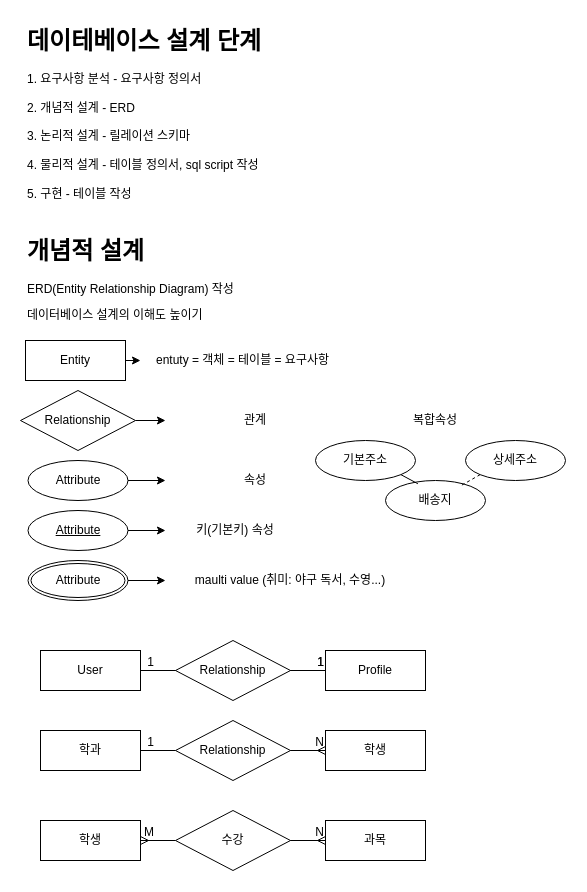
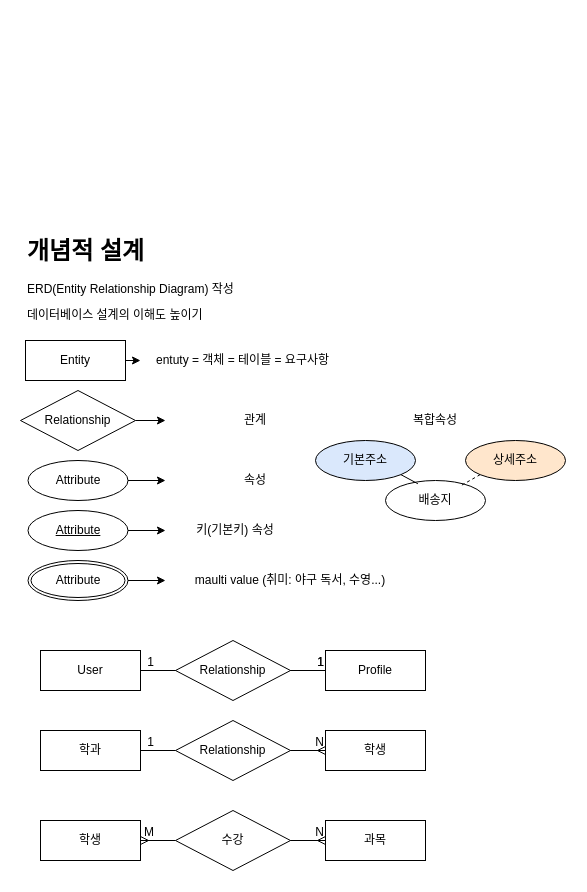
(171, 126) -> none
(366, 461) -> (366, 461)
(516, 461) -> (516, 461)
